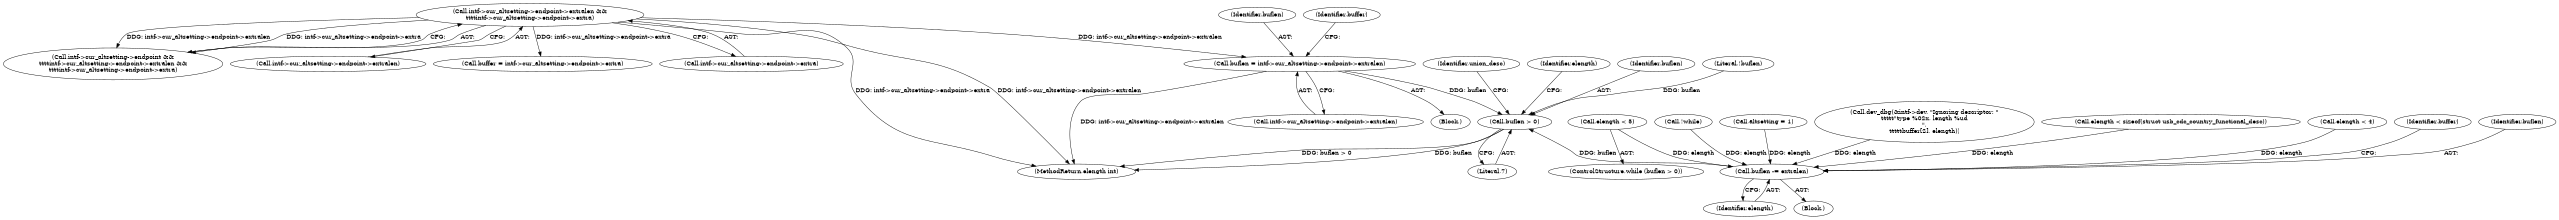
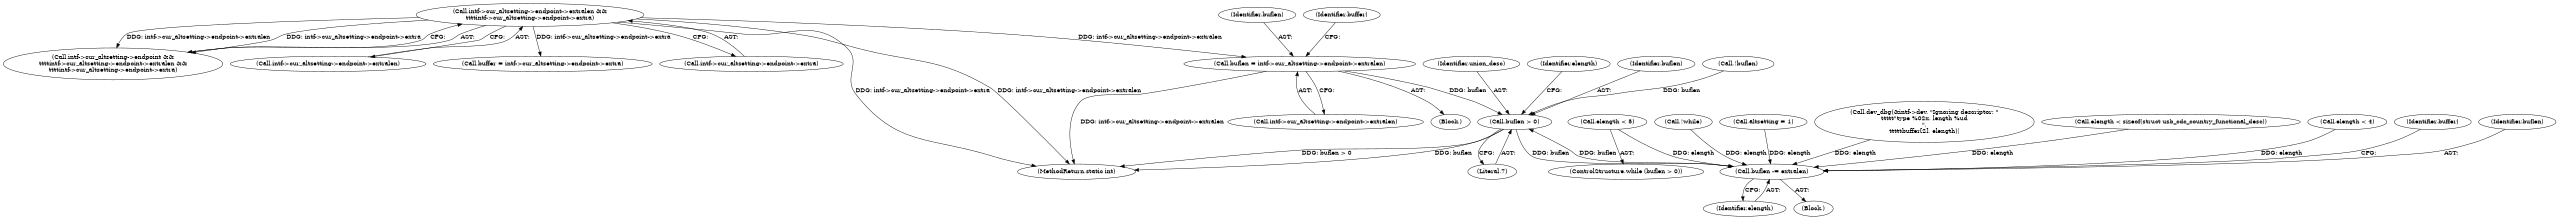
(1738, 64) -> (1738, 64)
(1502, 91) -> (1502, 91)
none -> (1603, 163)
(1077, 172) -> (1077, 172)
